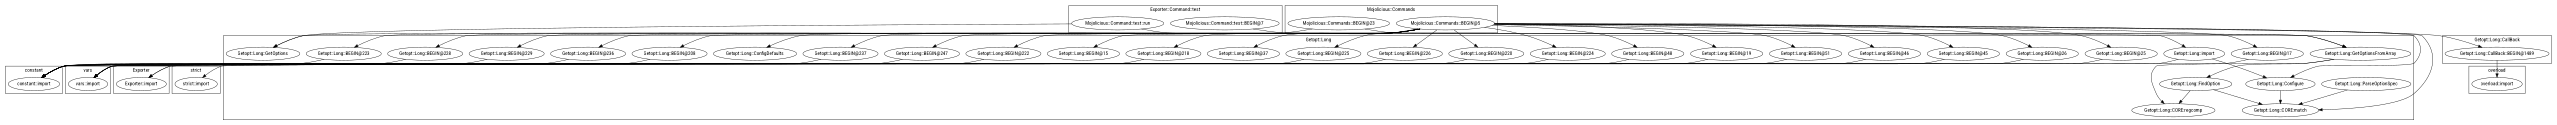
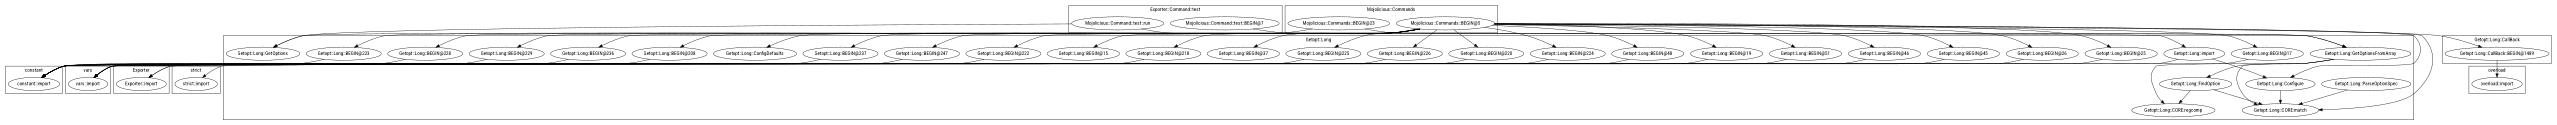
none -> (2238, 73)
